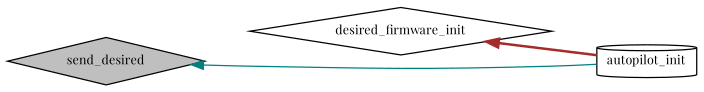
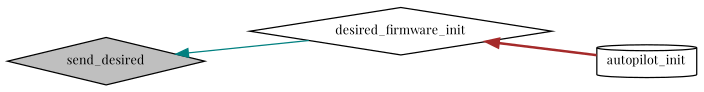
(400, 68) -> (249, 47)
